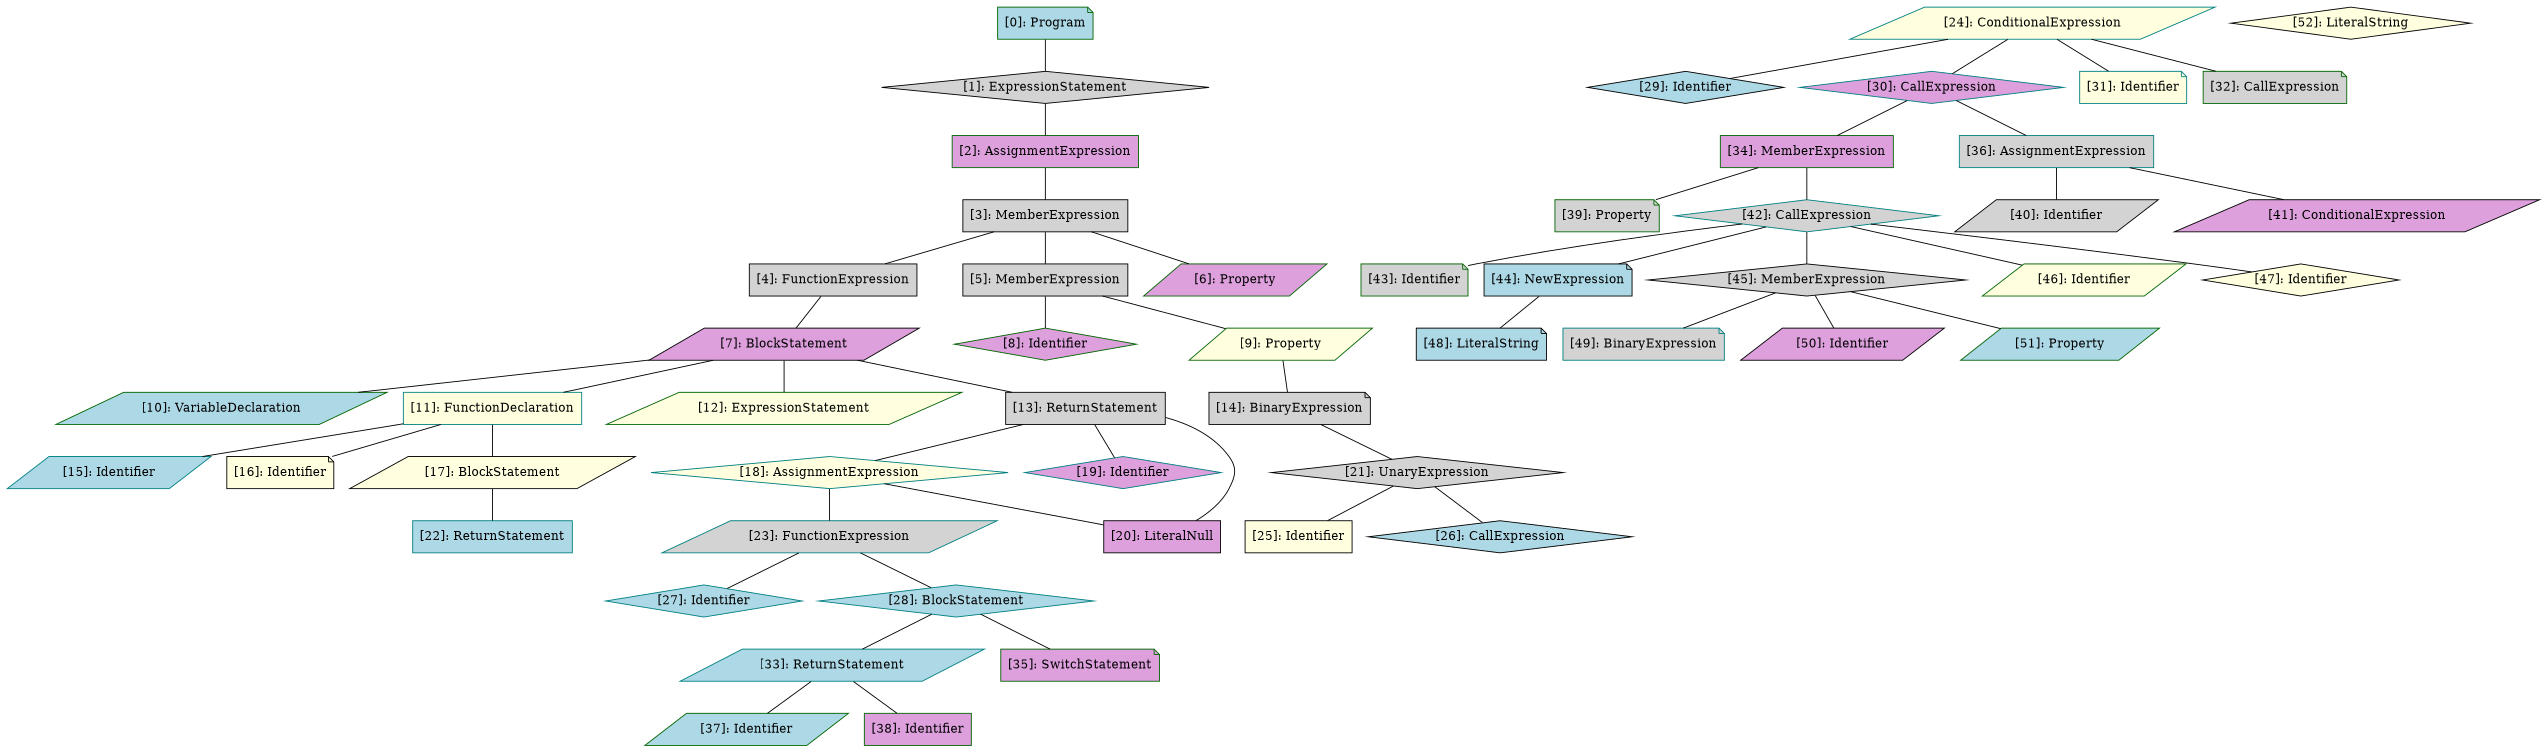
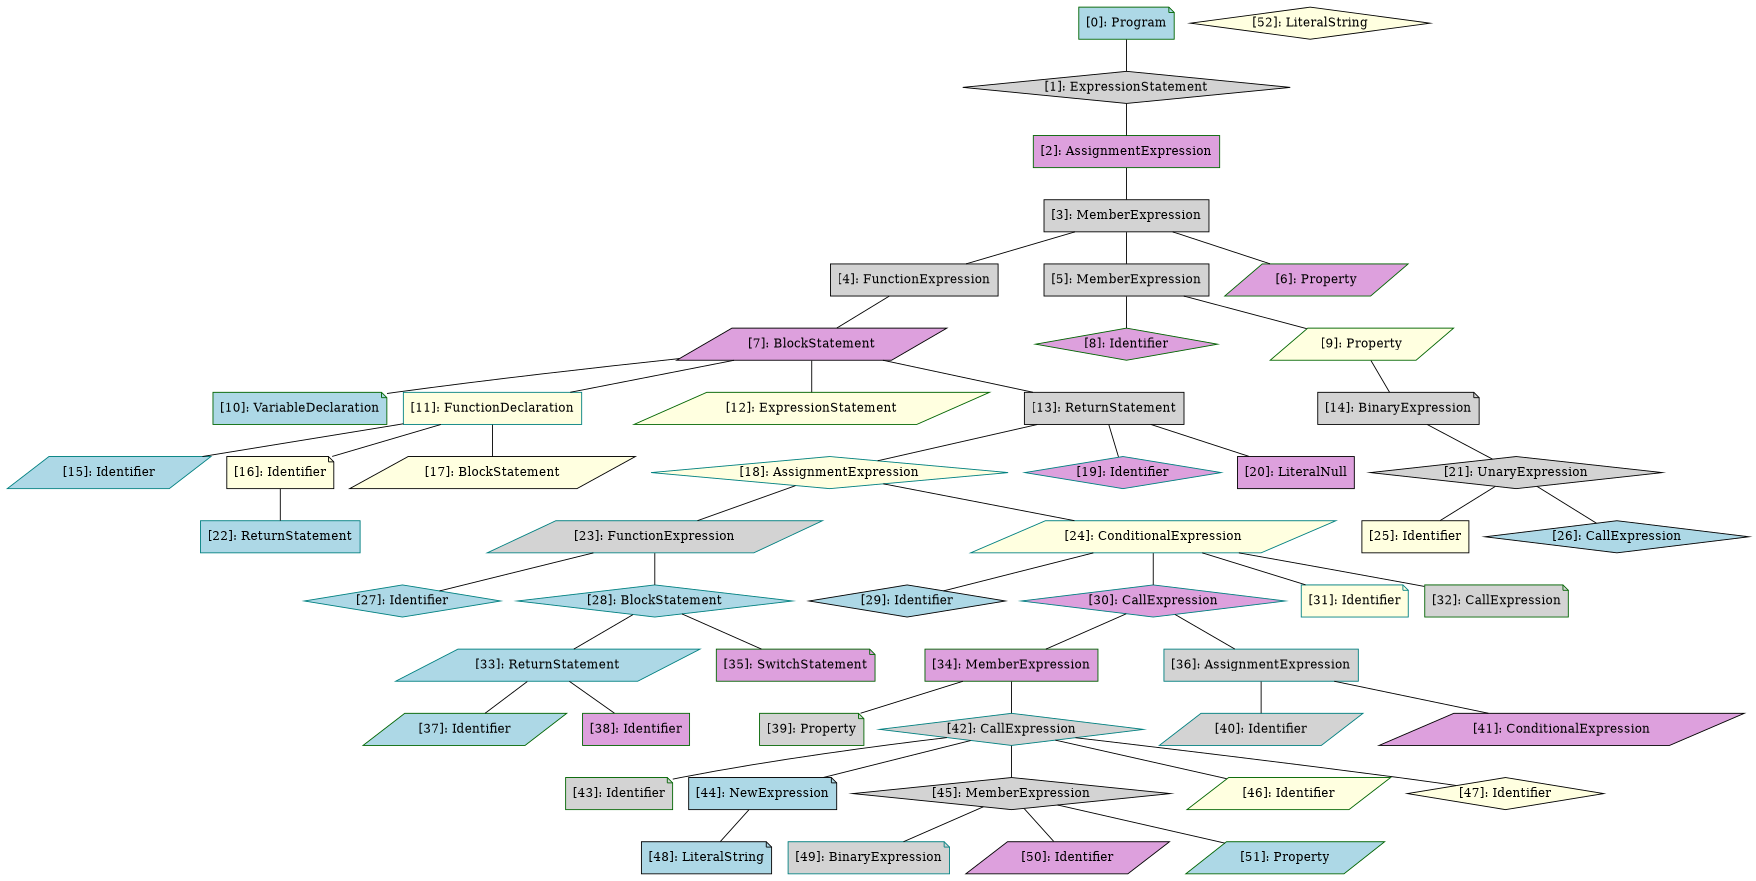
(2057, 216) -> (1261, 729)
(221, 408) -> (300, 408)
(994, 504) -> (979, 502)
(493, 505) -> (280, 505)
